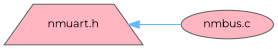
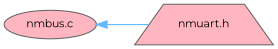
(160, 25) -> (128, 25)
